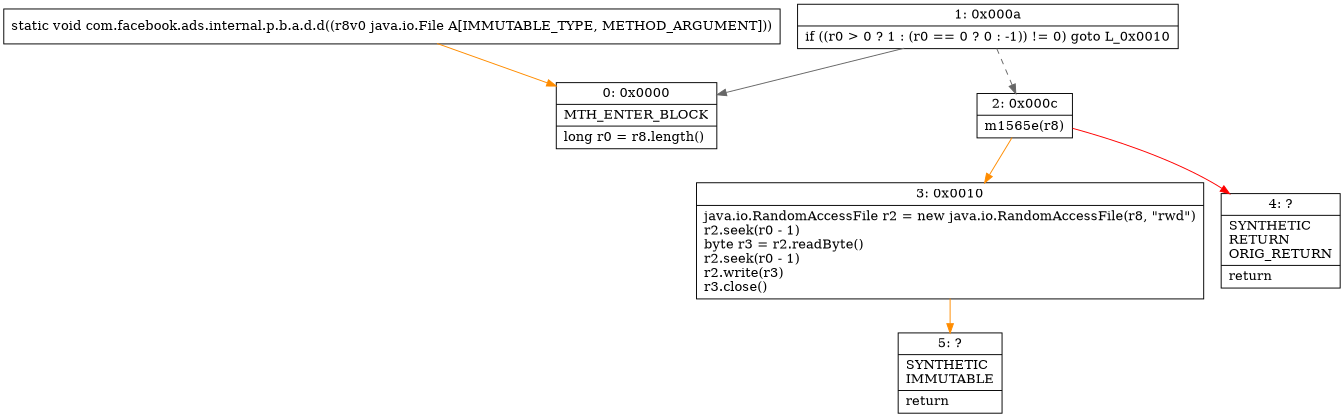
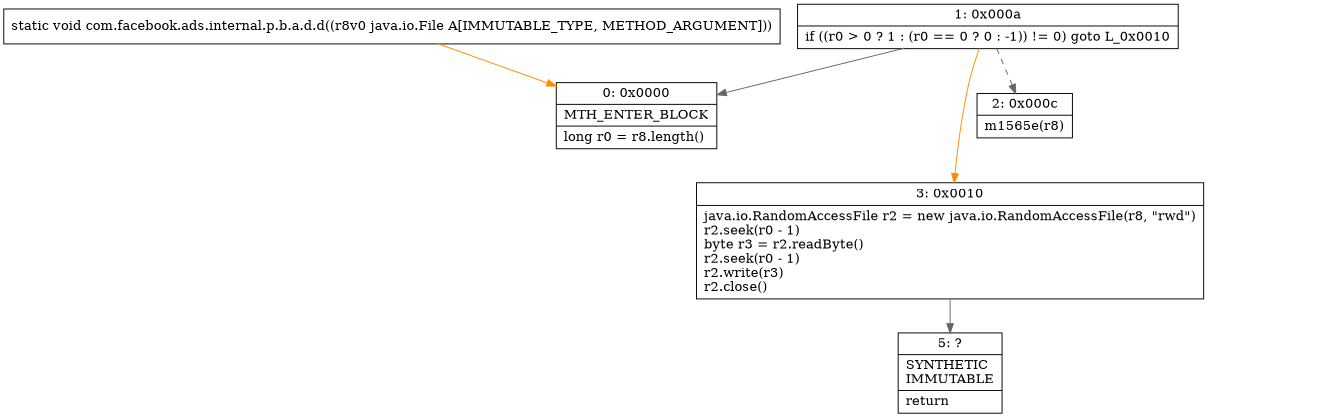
(1001, 156) -> (964, 110)
(1281, 241) -> none
(736, 287) -> (736, 287)
(950, 311) -> (950, 311)
